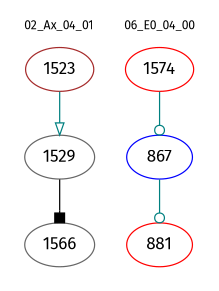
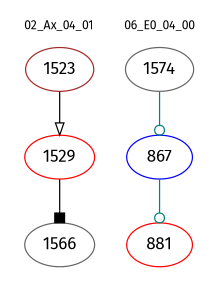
(160, 69) -> (160, 69)
(60, 107) -> (60, 107)
(60, 157) -> (60, 157)
